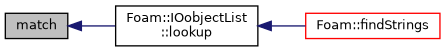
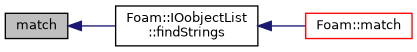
(187, 26) -> (187, 26)
(373, 26) -> (359, 26)
